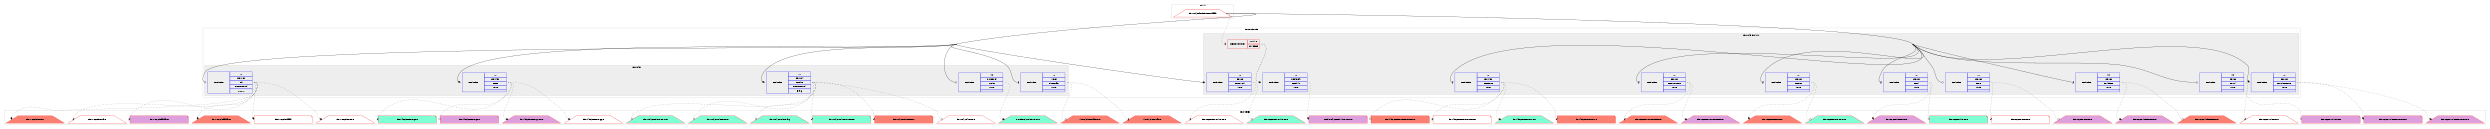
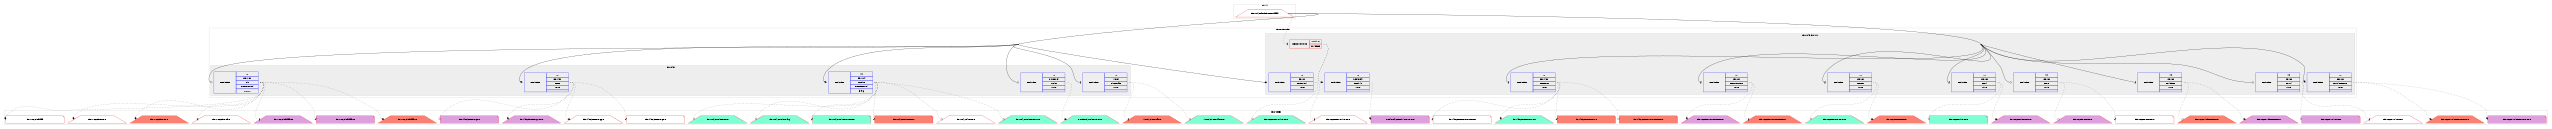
none -> (283, 119)
(407, 119) -> (656, 119)
(1090, 119) -> (1214, 119)
(2455, 119) -> (2455, 119)
